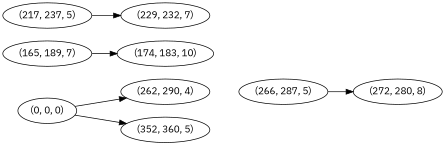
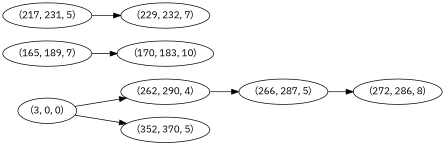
(47, 16) -> (47, 16)
(165, 54) -> (165, 54)
none -> (221, 92)
(398, 92) -> (398, 92)
(47, 111) -> (47, 111)
(165, 130) -> (165, 130)
